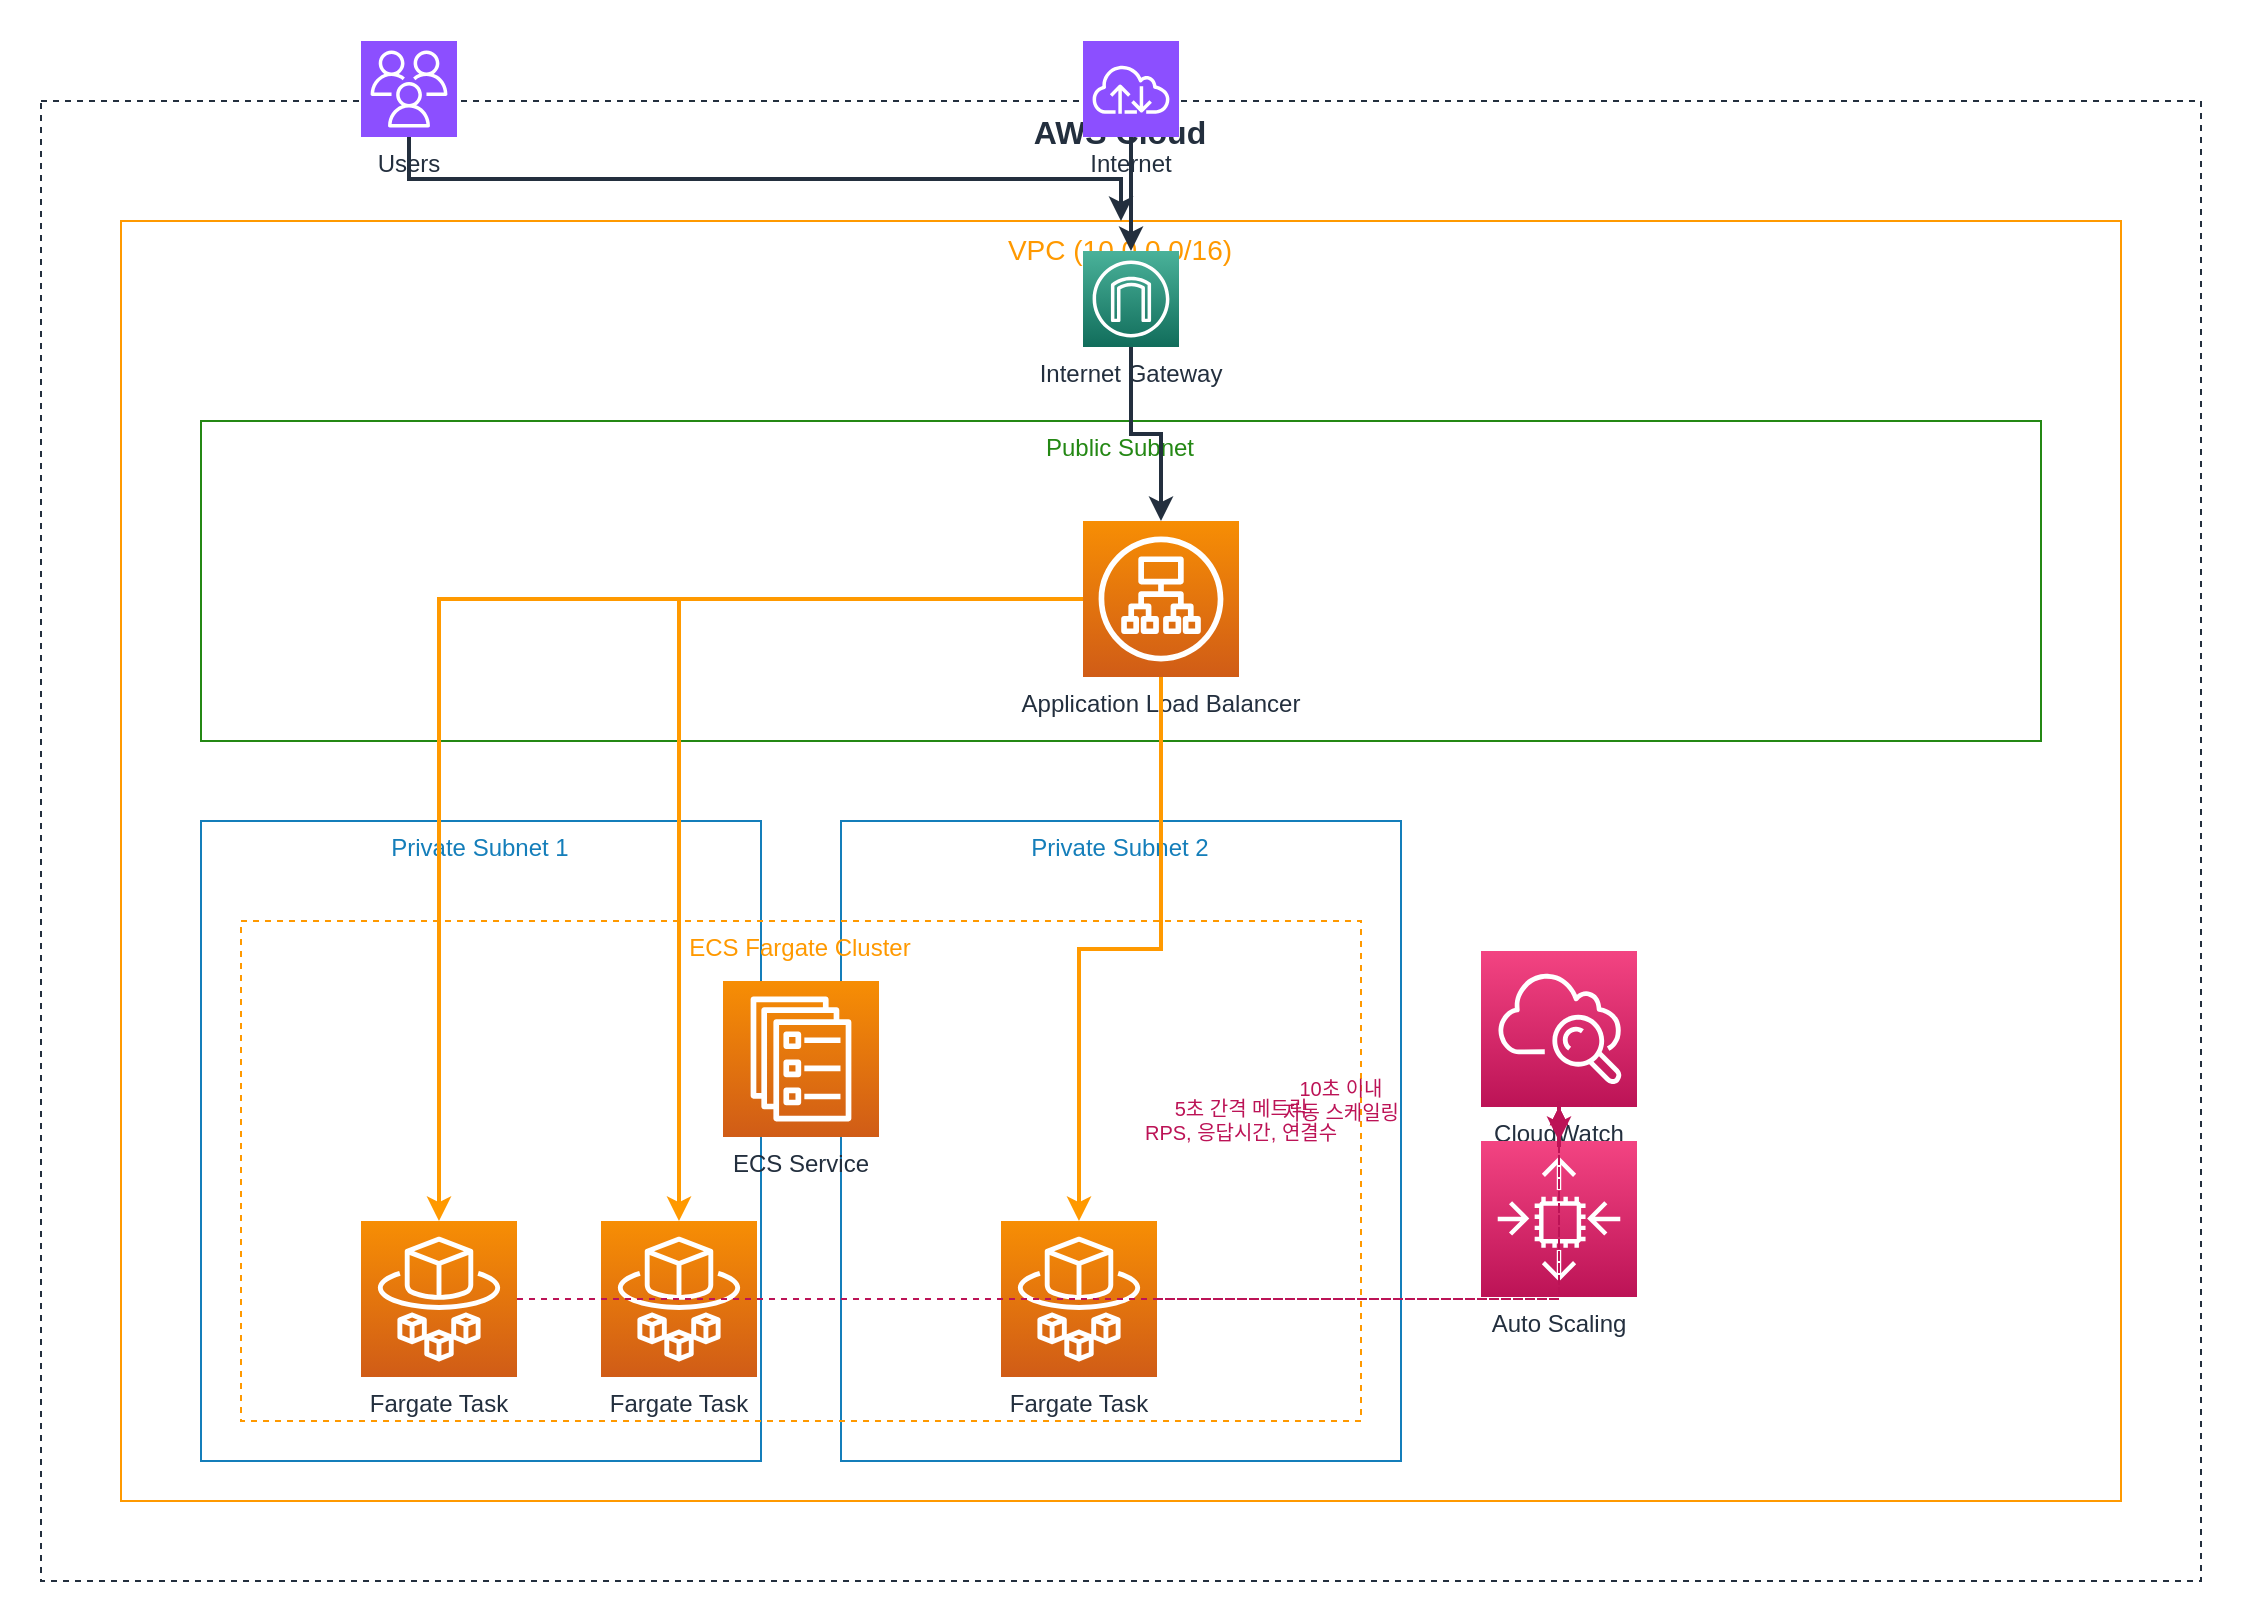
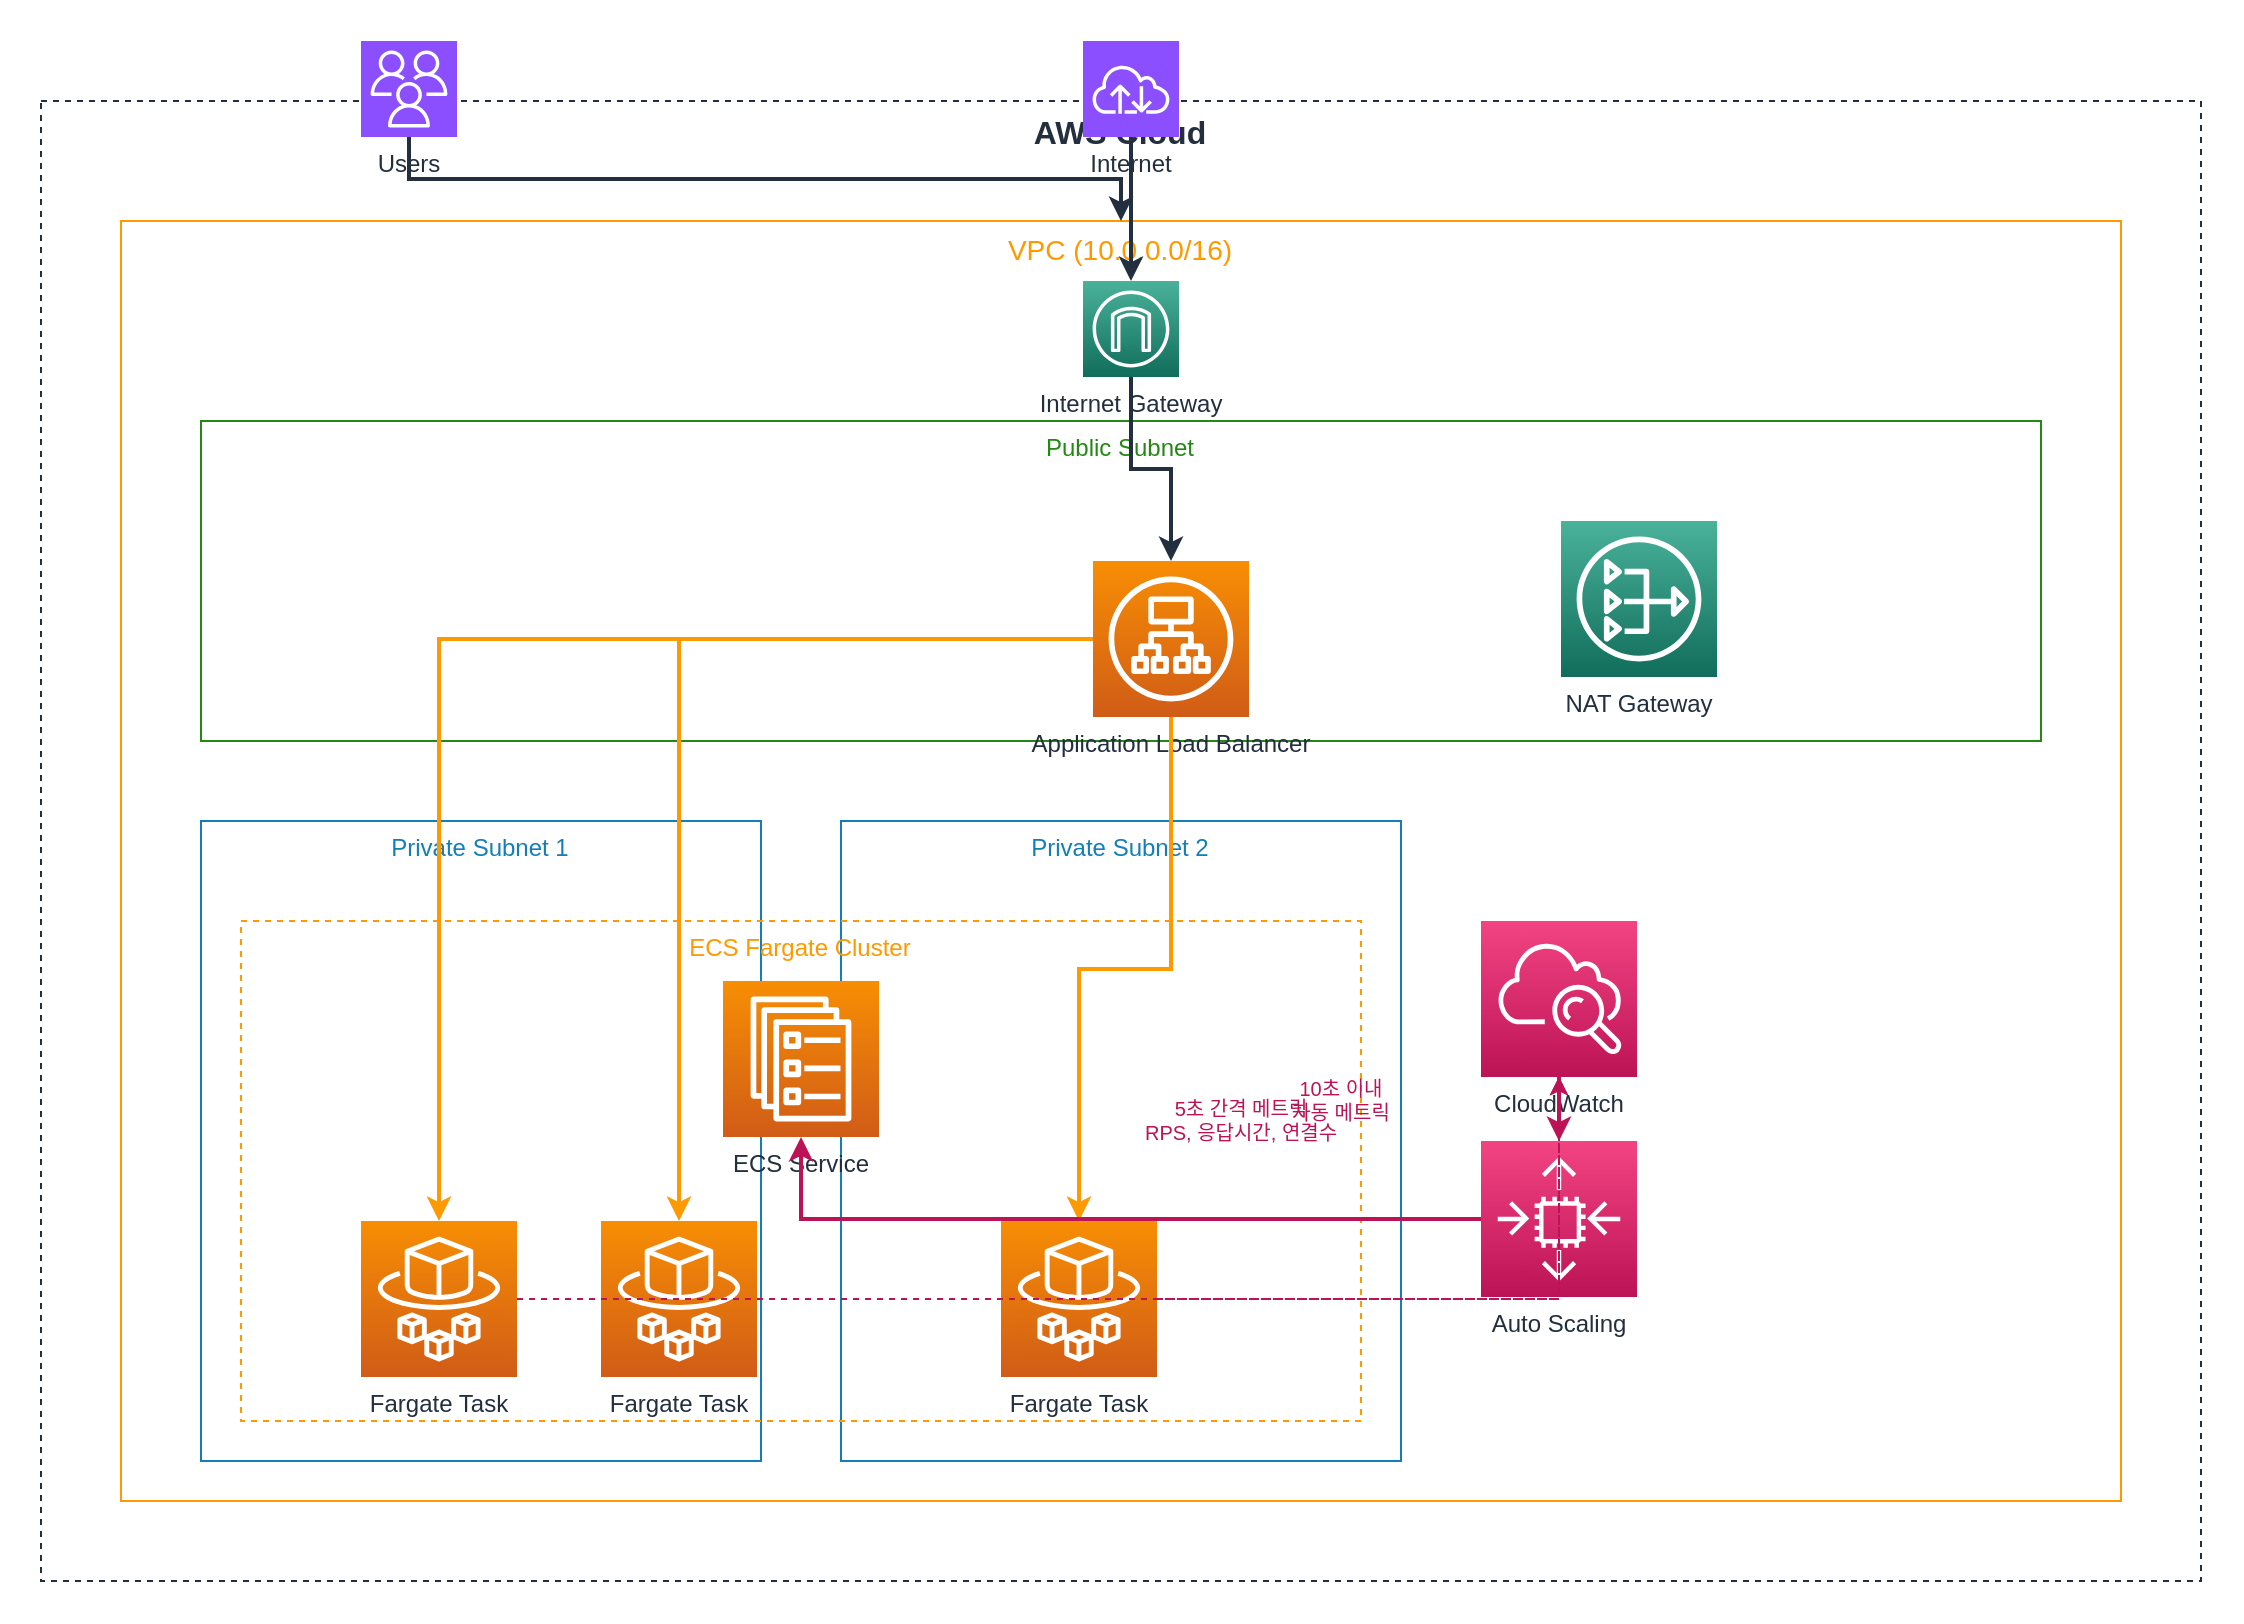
(1131, 299) -> (1131, 329)
(1161, 599) -> (1171, 639)
none -> (1639, 599)
(1559, 1029) -> (1559, 999)
(1342, 1101) -> (1342, 1101)
none -> (1109, 1219)
